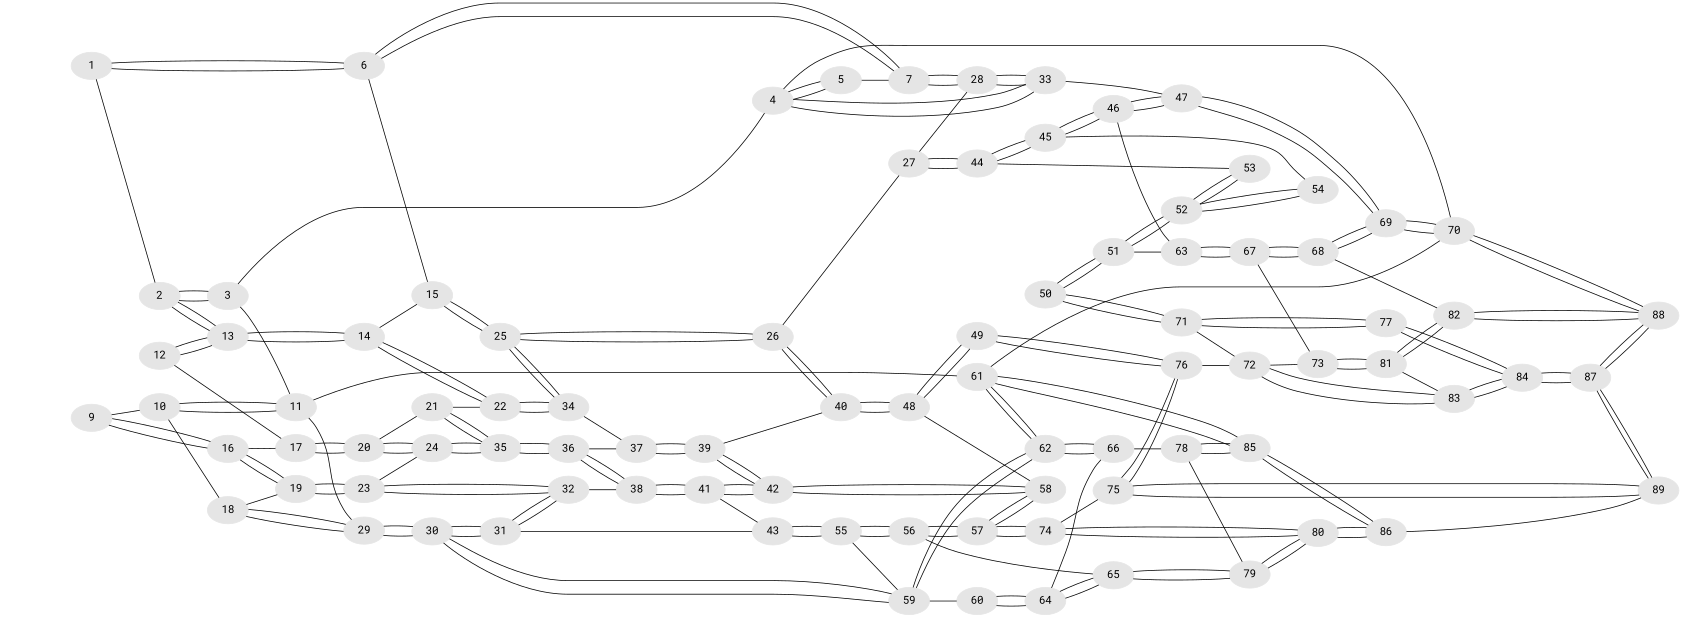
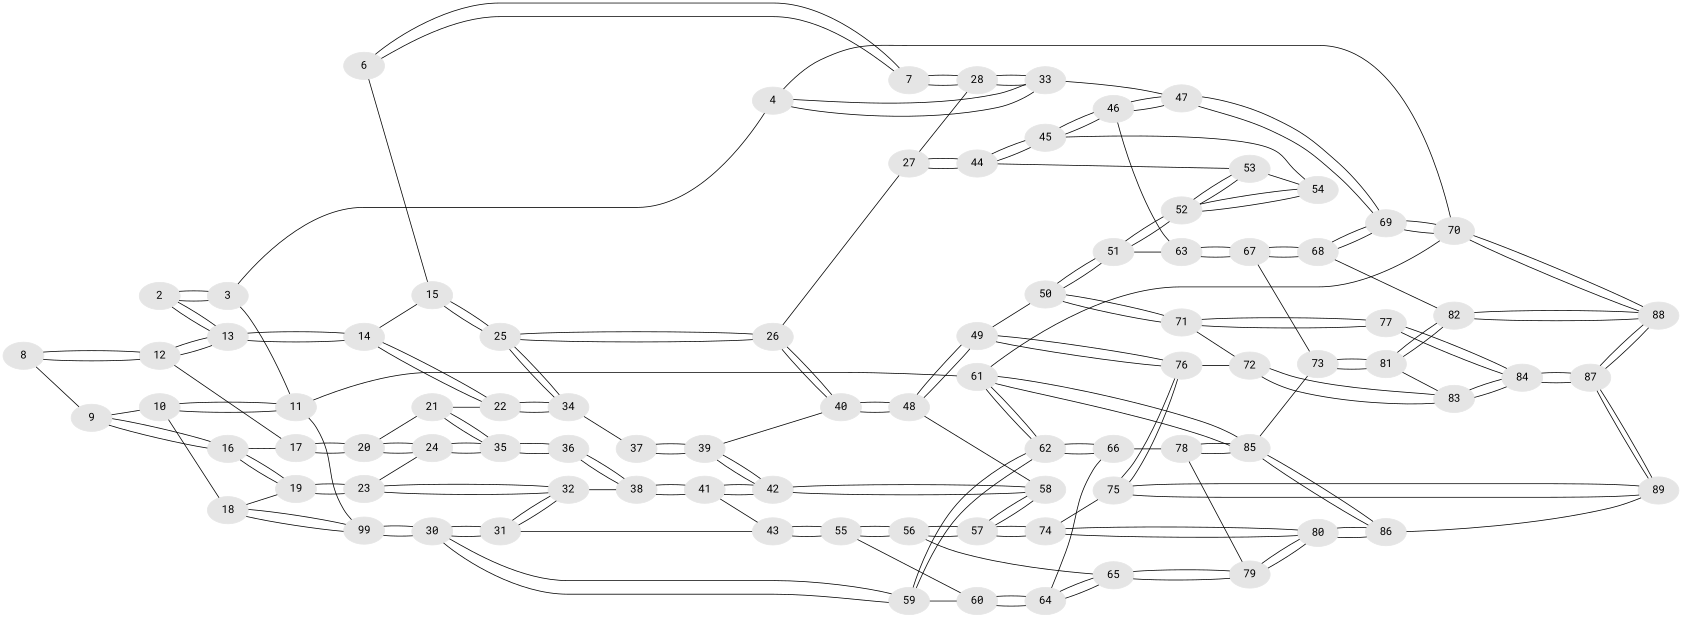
(92, 66) -> none
(841, 80) -> none
none -> (1284, 179)
none -> (1011, 315)
none -> (23, 356)
(1284, 365) -> (1284, 406)
(603, 449) -> none
(364, 531) -> (364, 531)
(875, 566) -> (909, 566)
